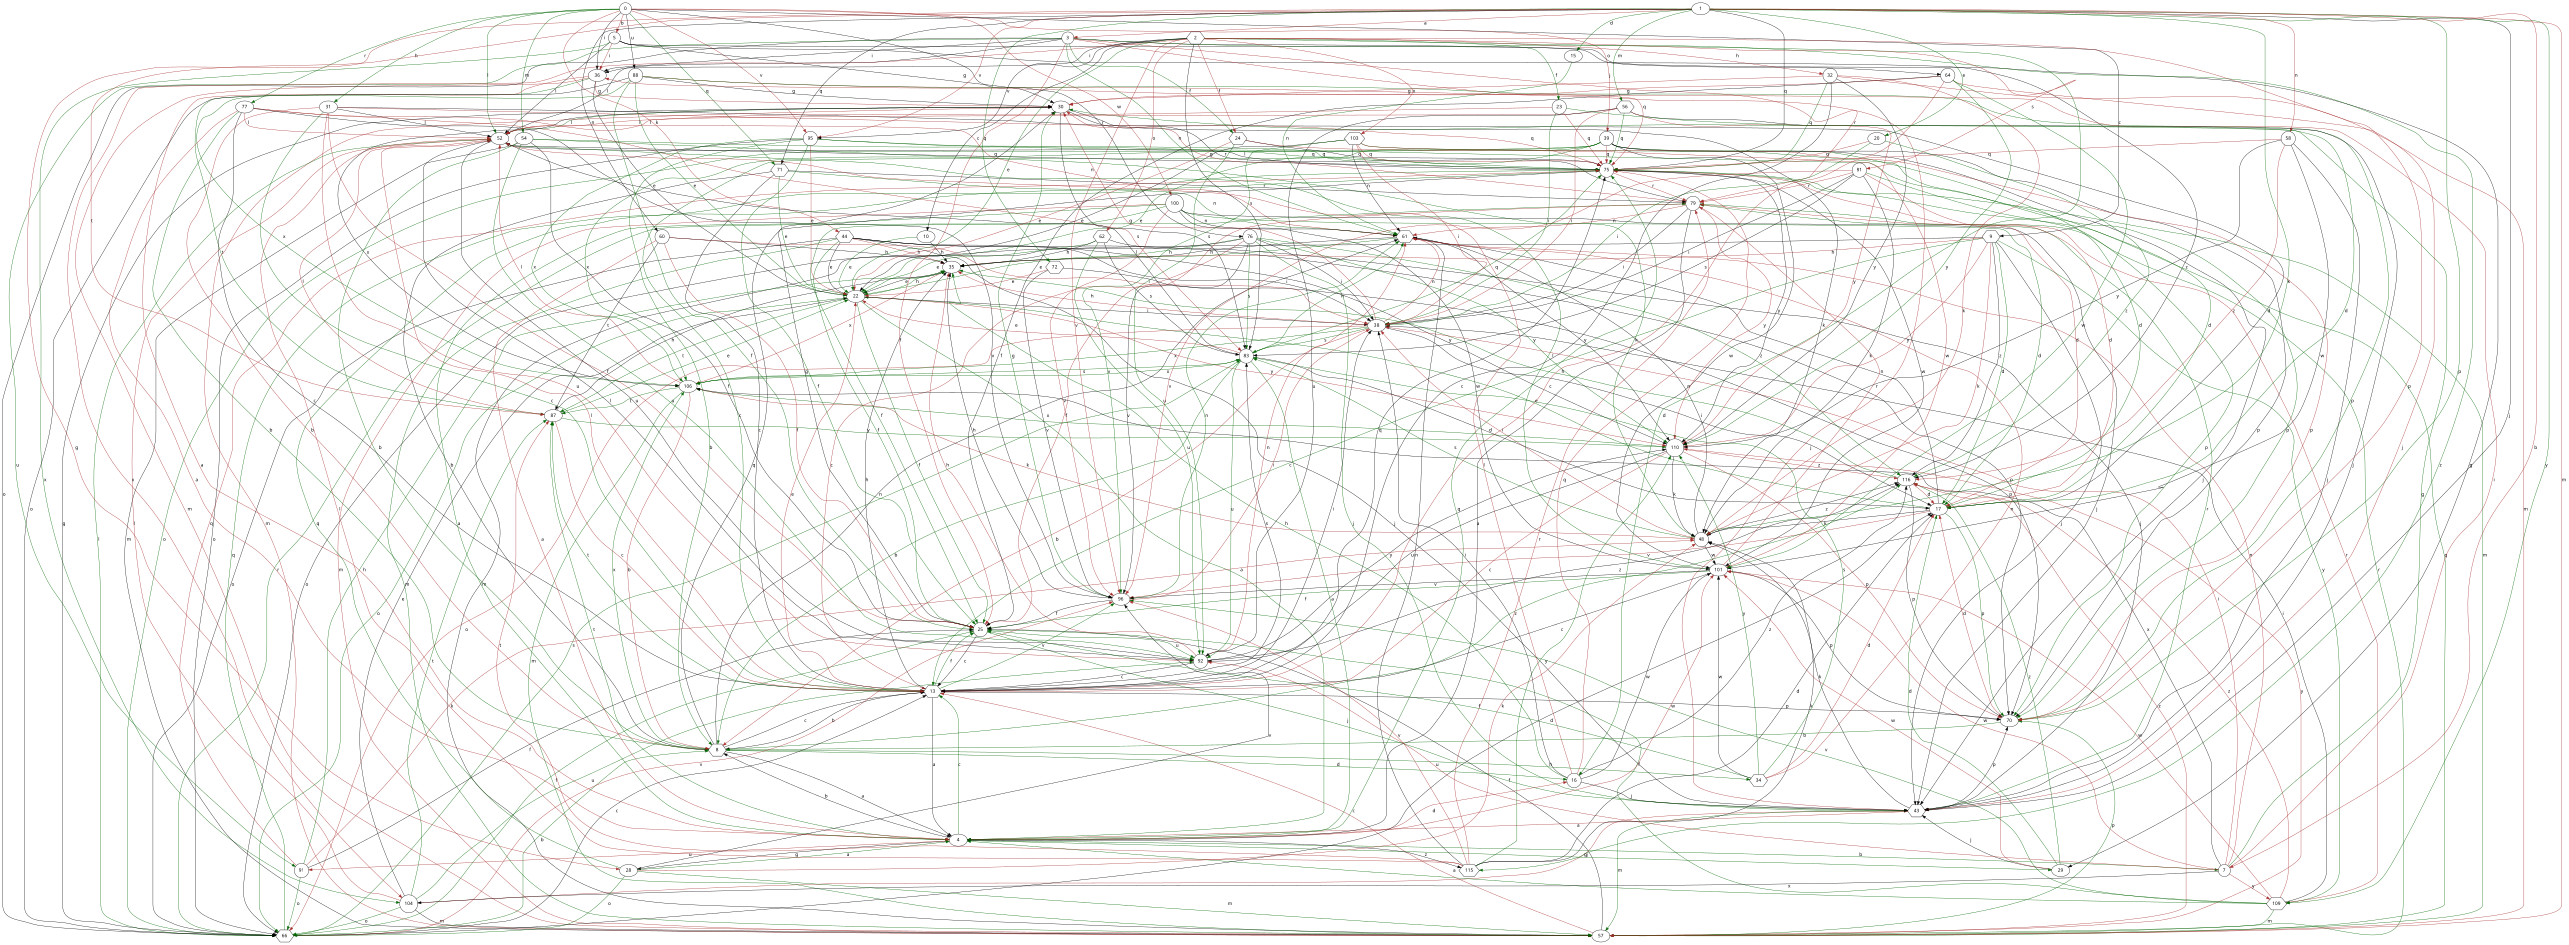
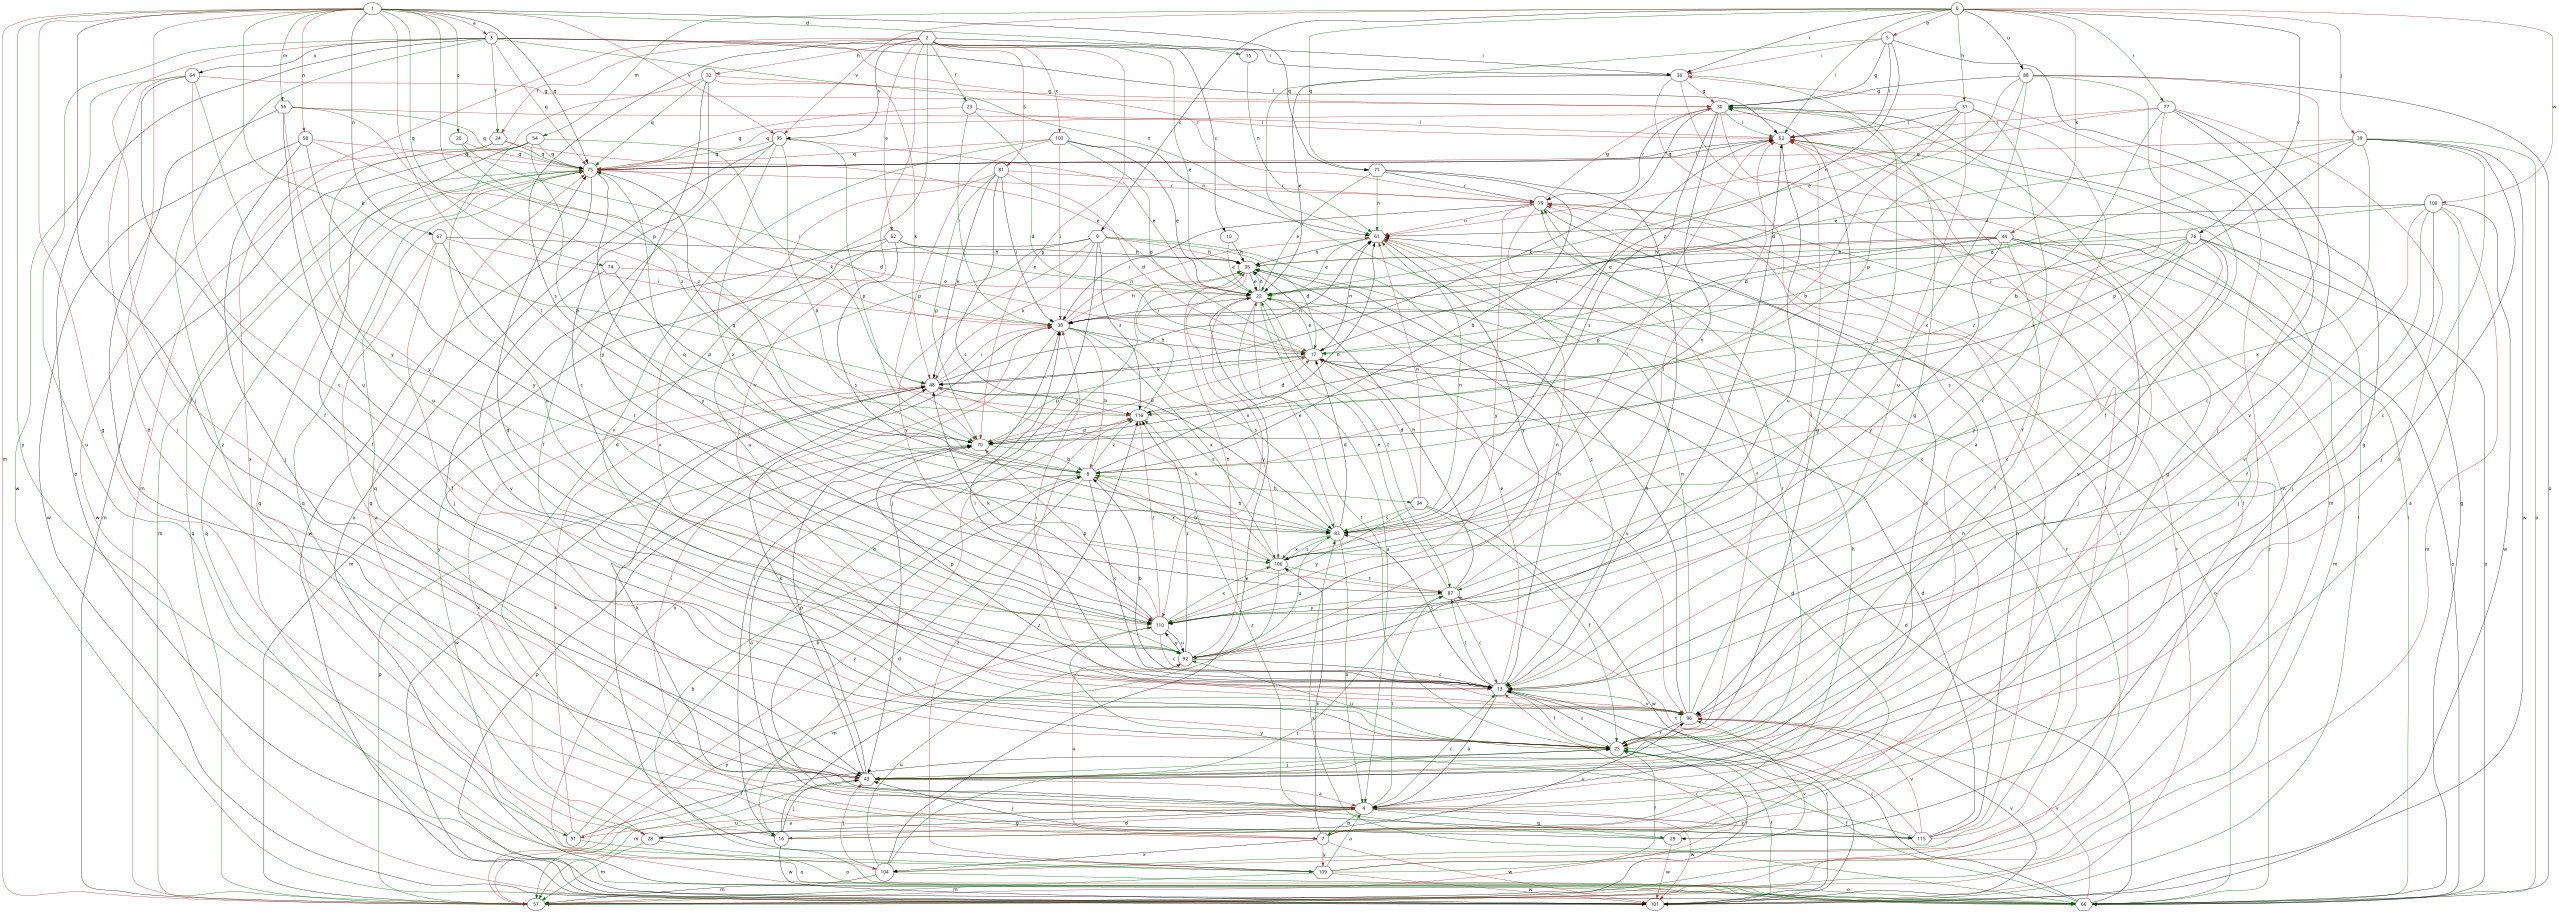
(1198, 228) -> none
(662, 237) -> (439, 237)
(1055, 267) -> (611, 267)
